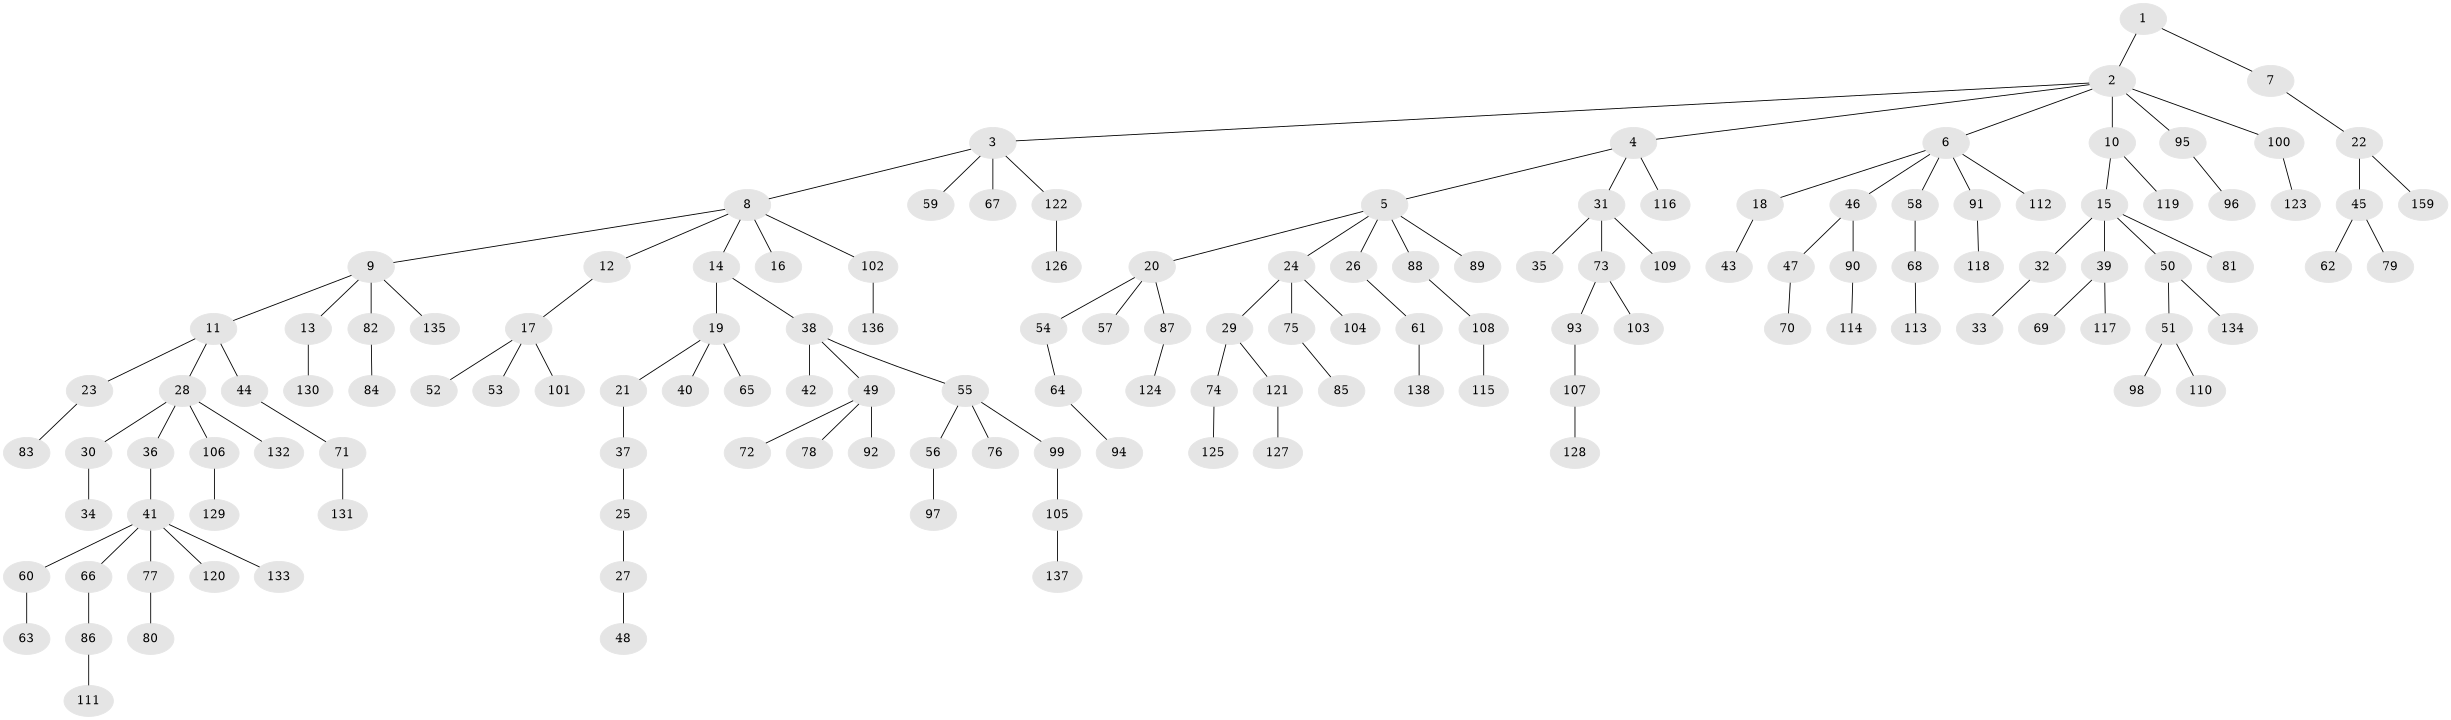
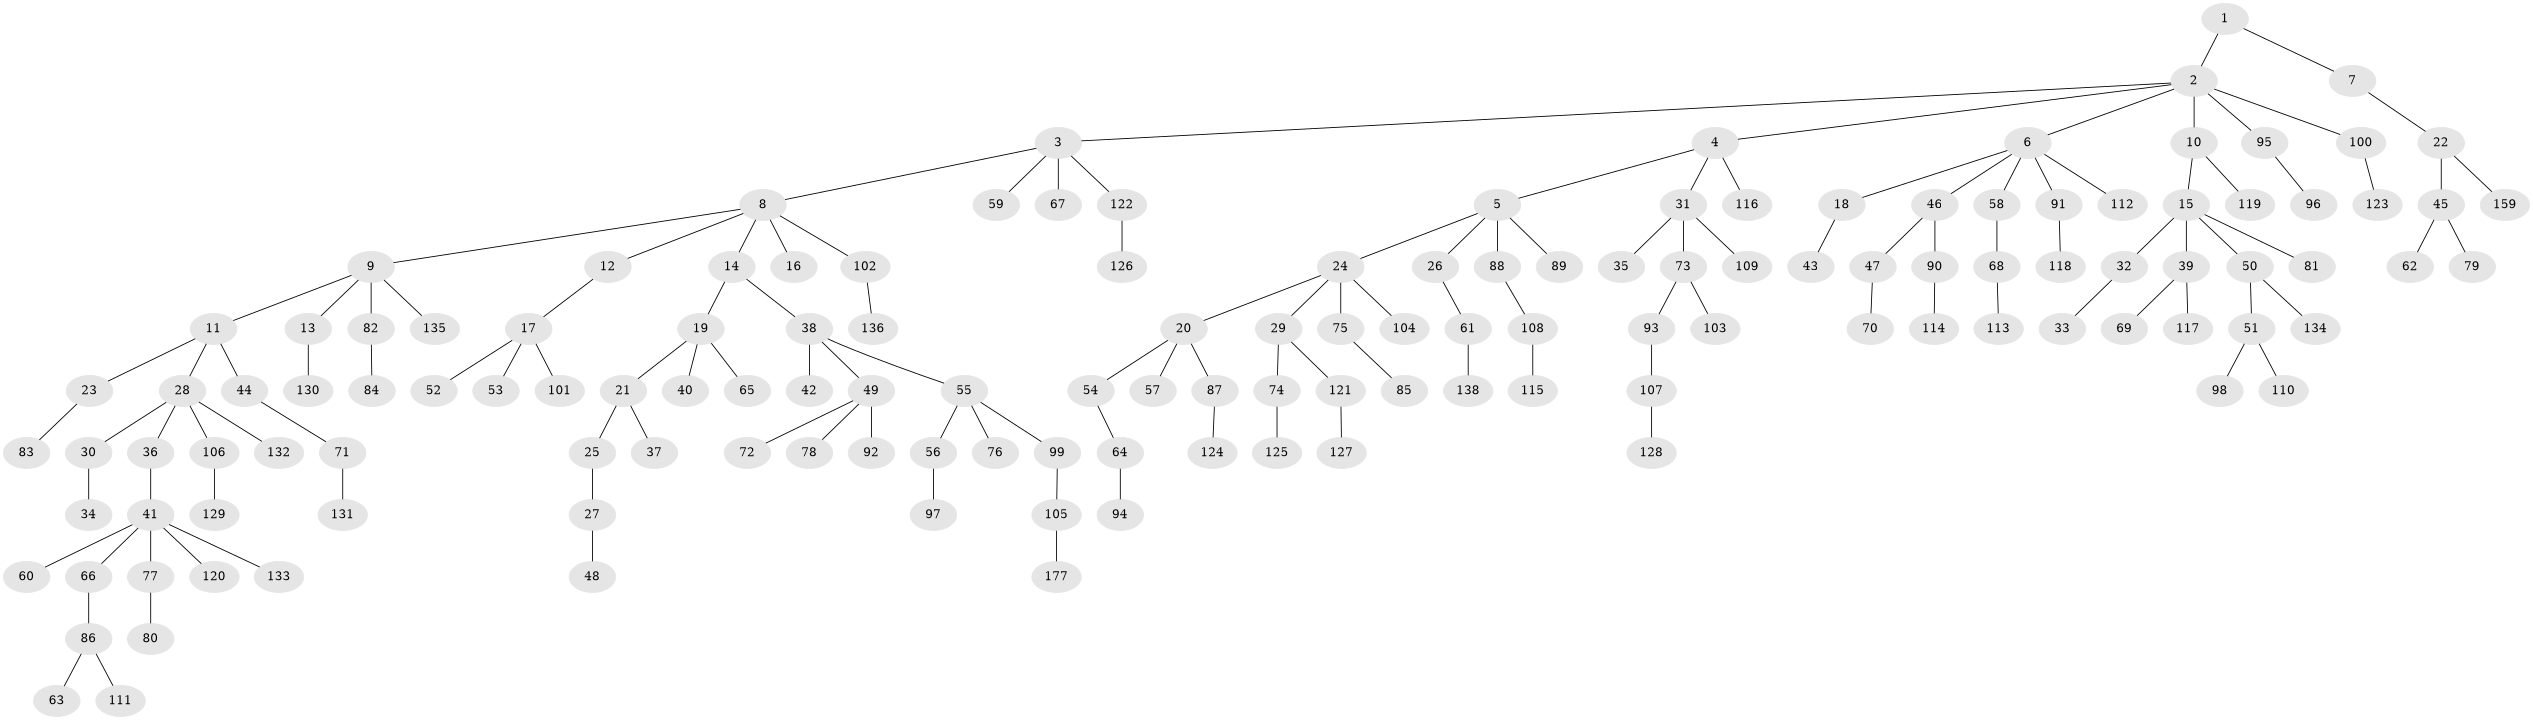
(1268, 236) -> (1262, 298)
(623, 484) -> (608, 422)
(1057, 577) -> (1057, 577)
(27, 608) -> (73, 670)
